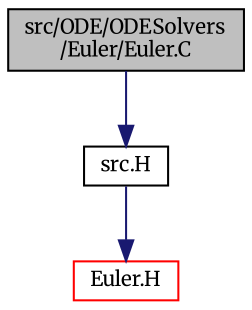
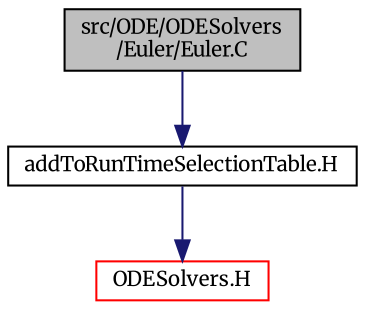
(126, 166) -> (182, 166)
(126, 281) -> (182, 281)
